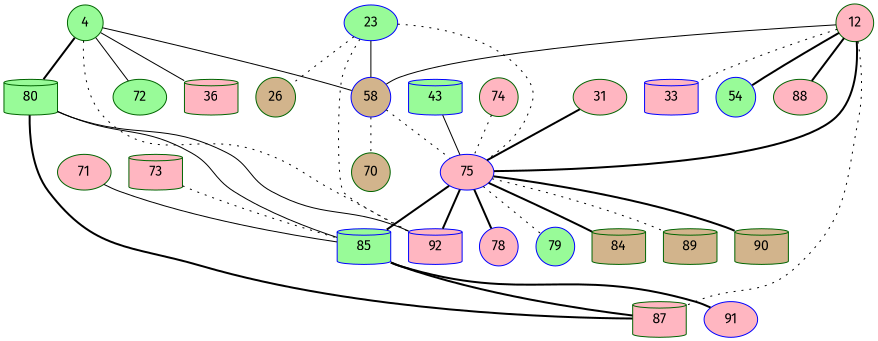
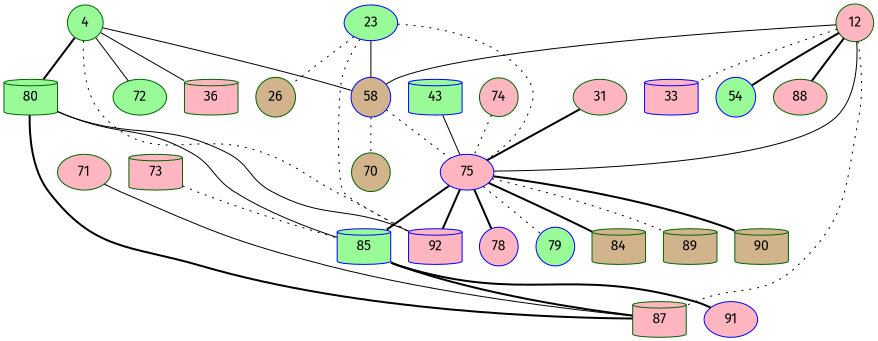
(709, 157) -> (709, 157)
(219, 220) -> (362, 274)
